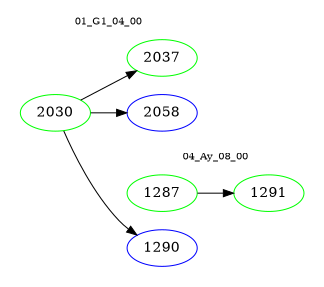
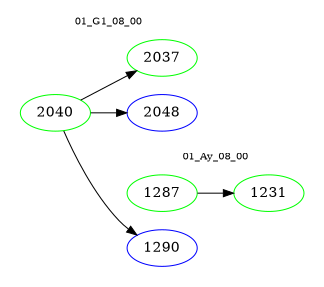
(109, 22) -> (109, 22)
(55, 113) -> (55, 113)
(162, 113) -> (162, 113)
(216, 157) -> (216, 157)
(269, 193) -> (269, 193)
